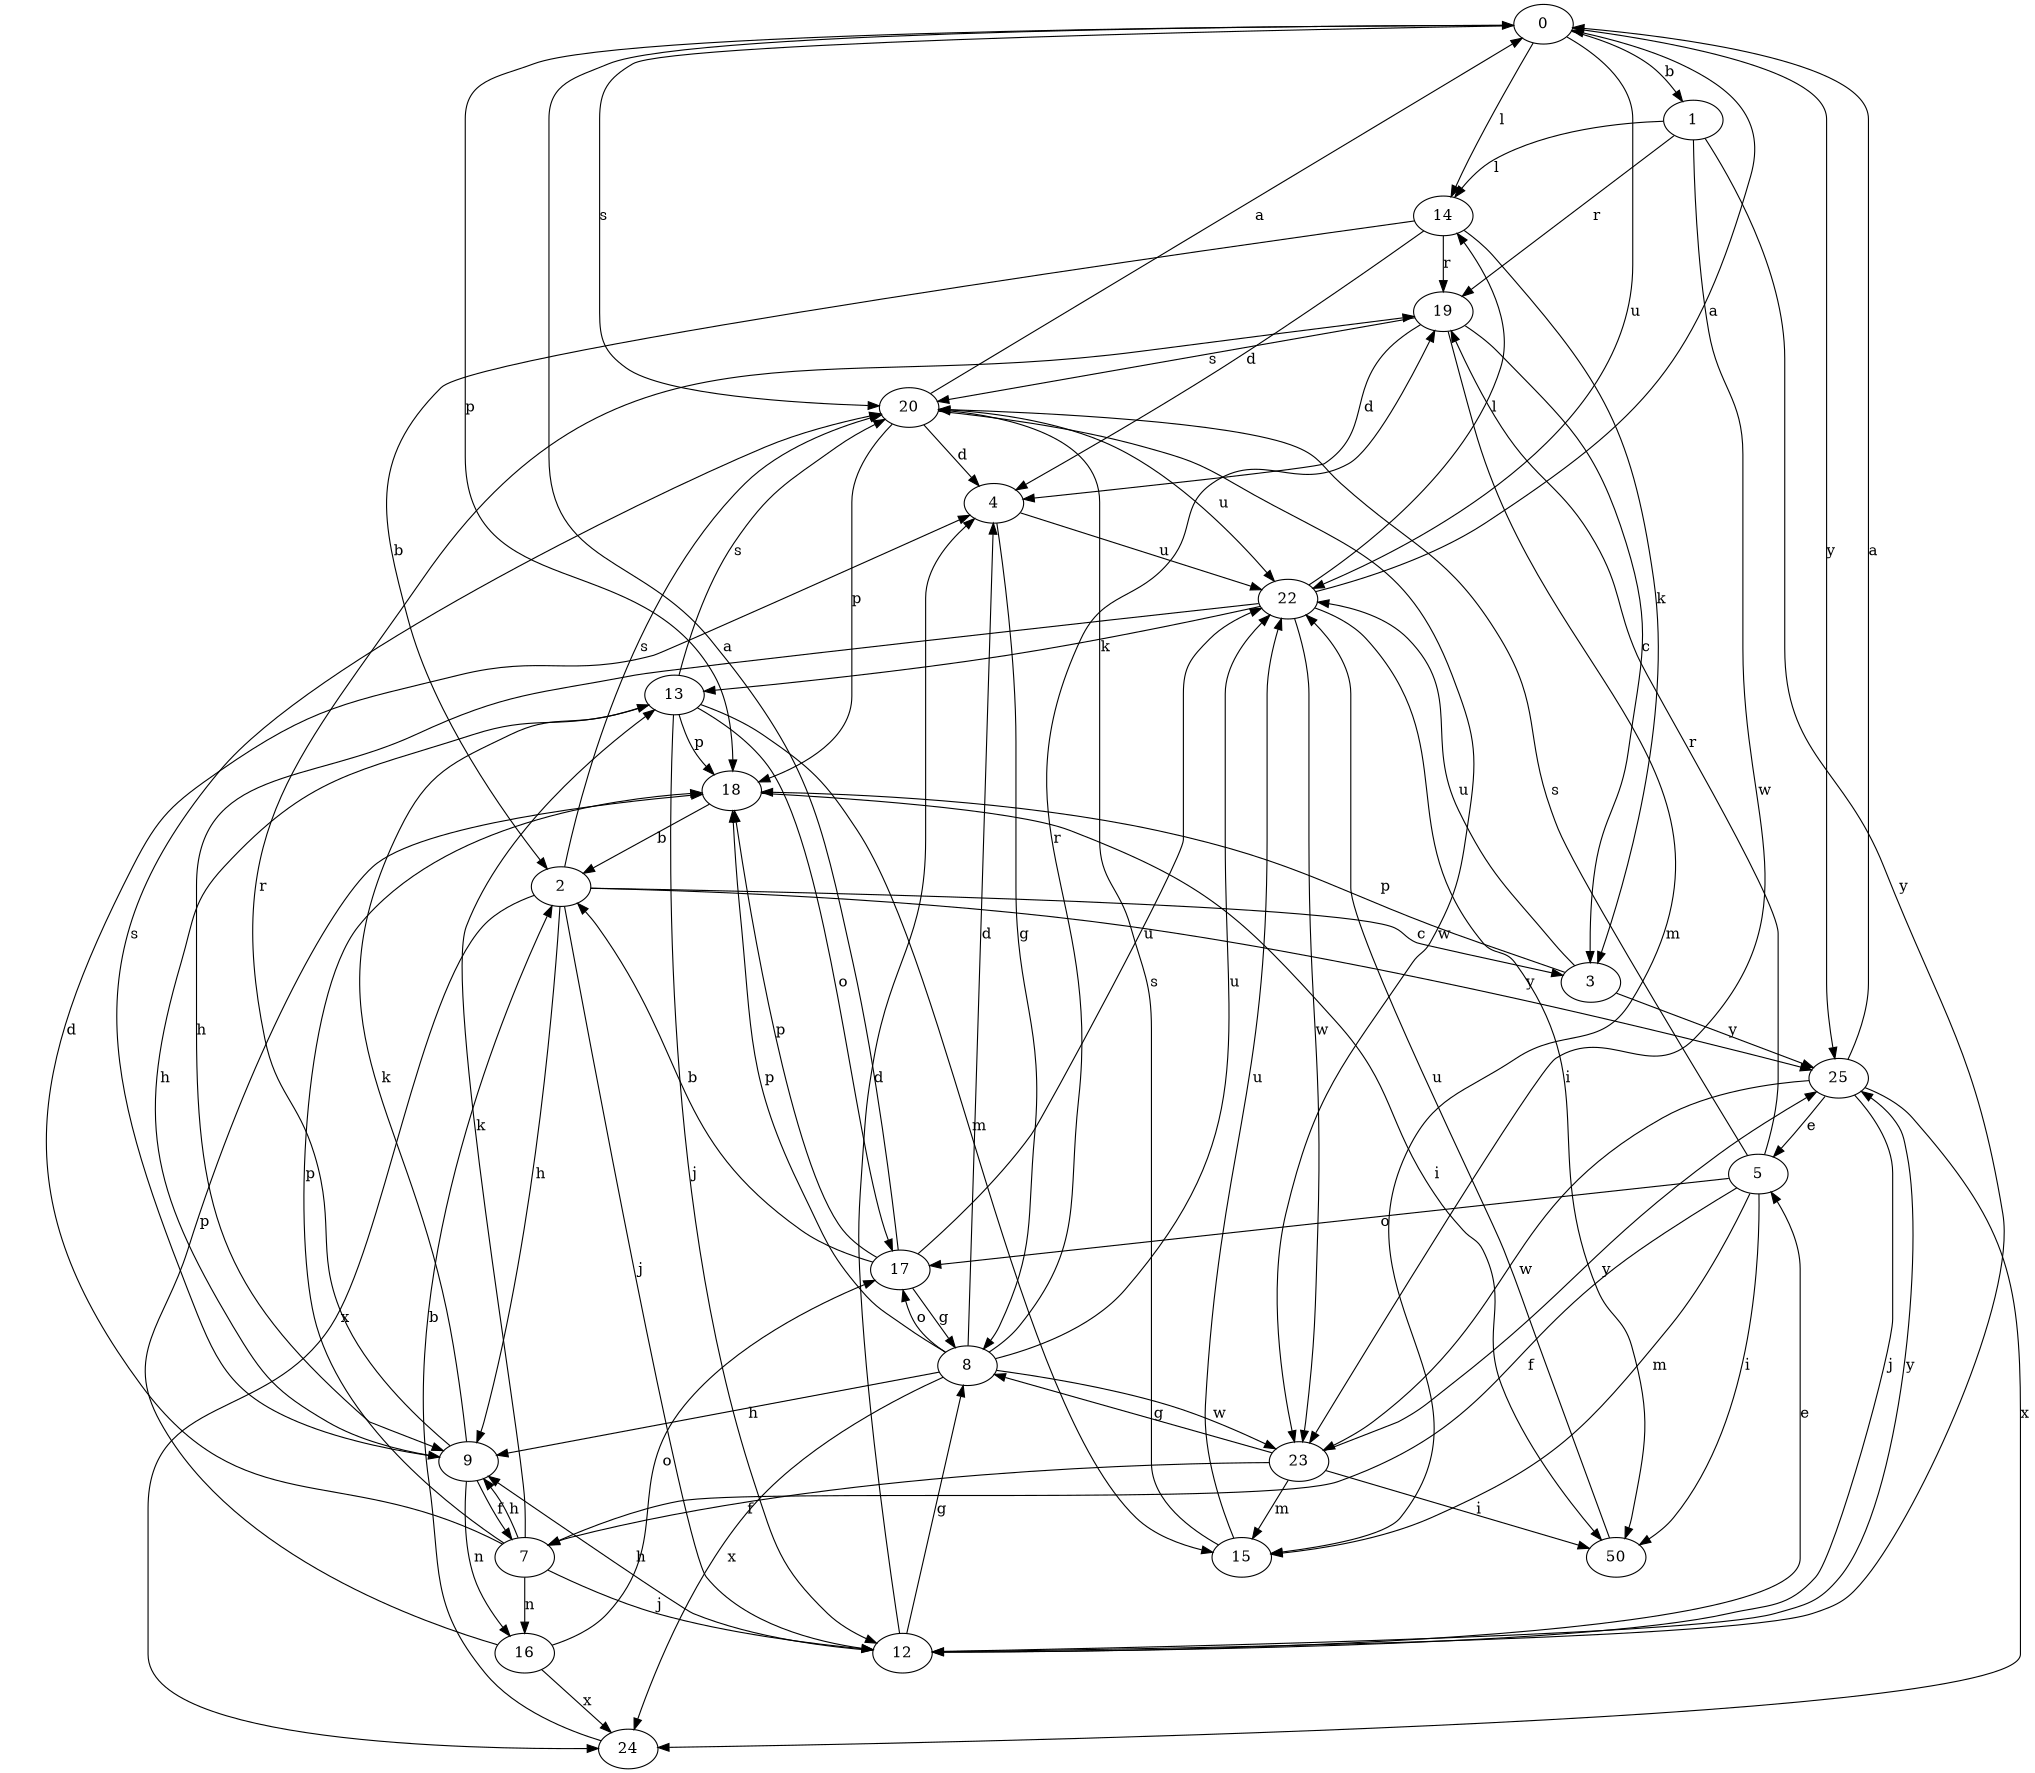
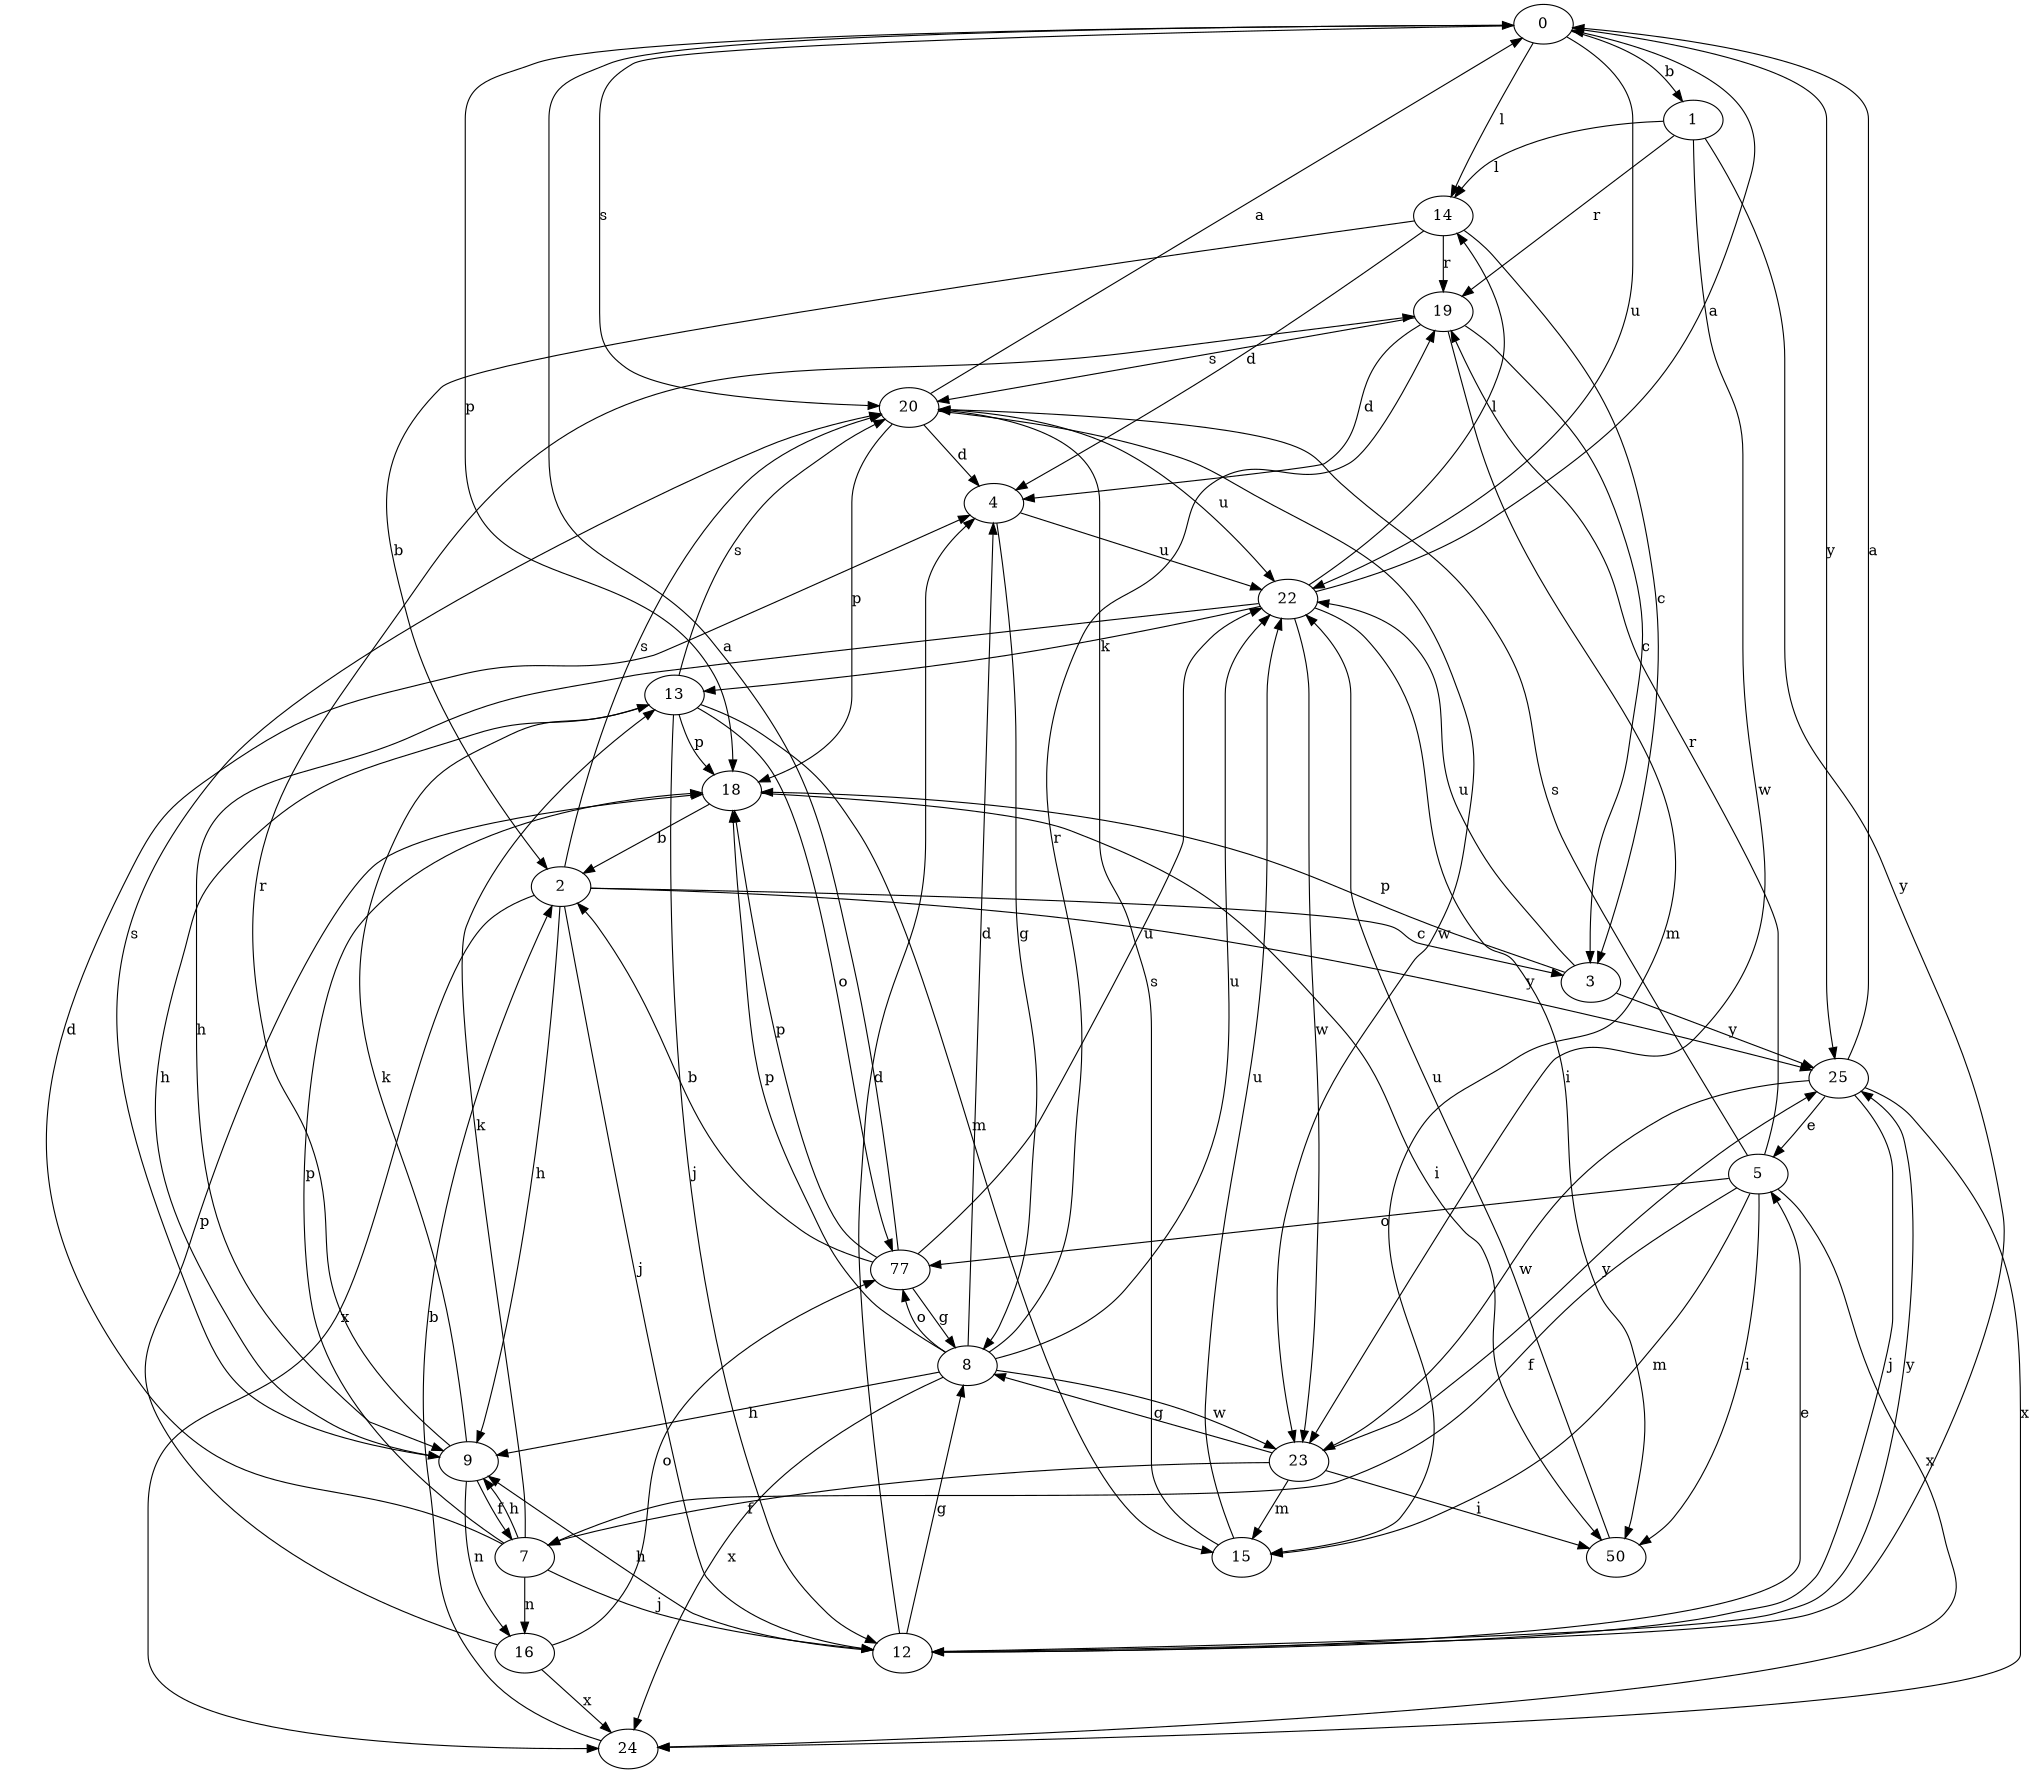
(1661, 599) -> (1661, 599)
(900, 1270) -> (900, 1270)
none -> (1547, 1698)
